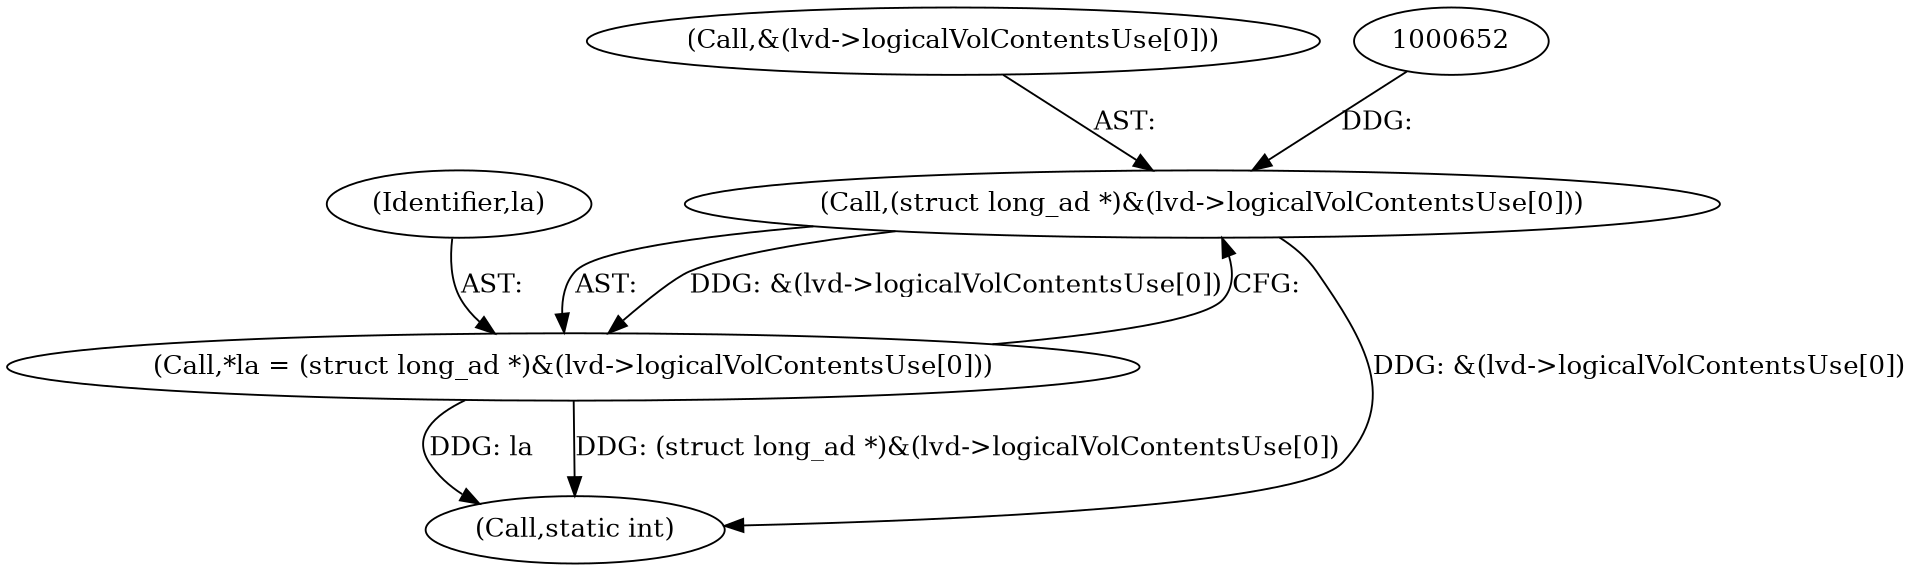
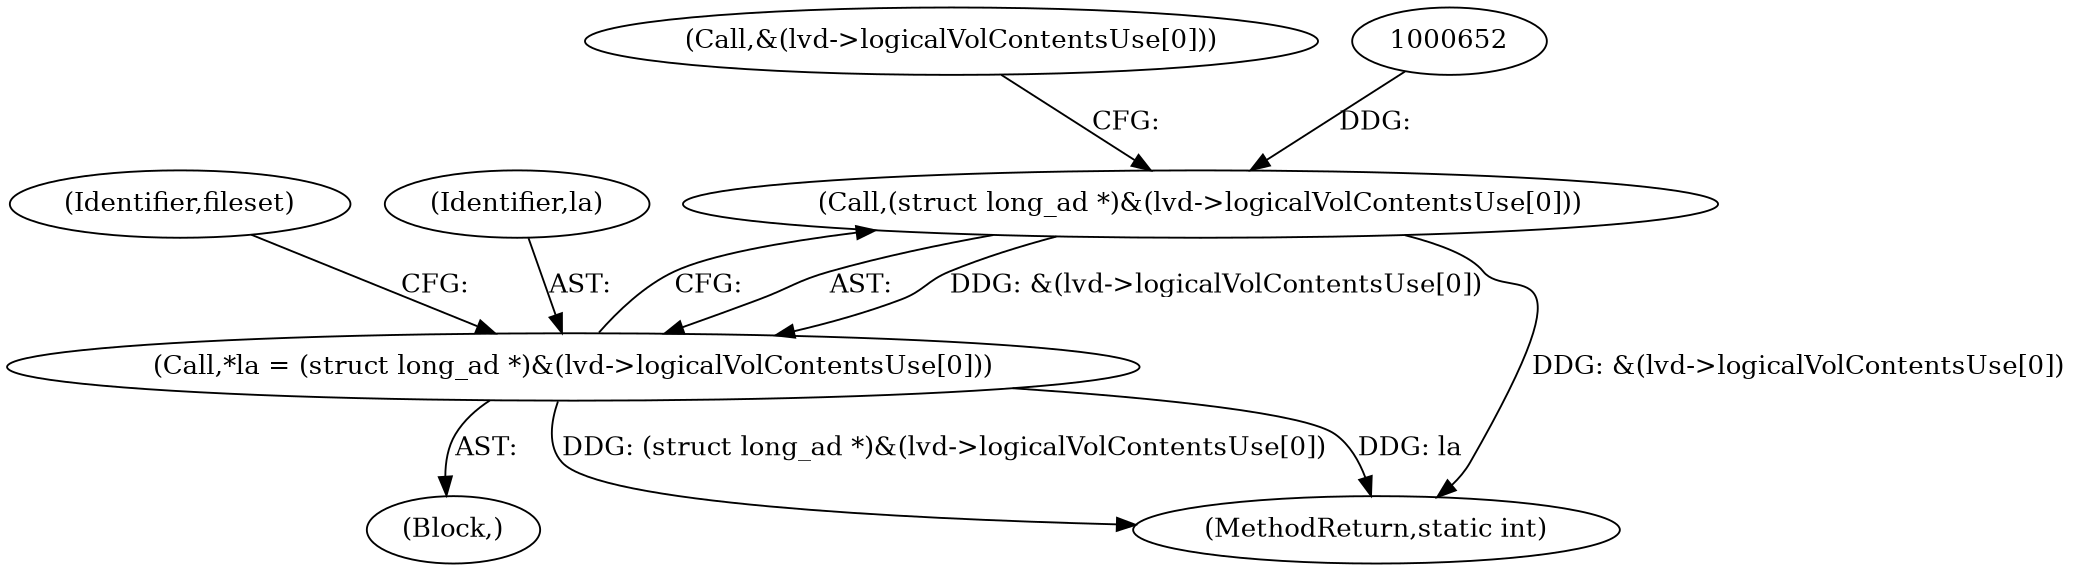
(1129, 123) -> (1130, 123)
none -> (180, 204)
none -> (453, 530)
(575, 530) -> (1376, 530)
